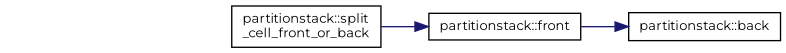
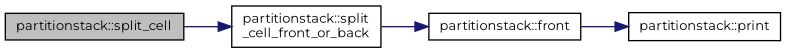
none -> (95, 27)
(705, 27) -> (705, 27)
